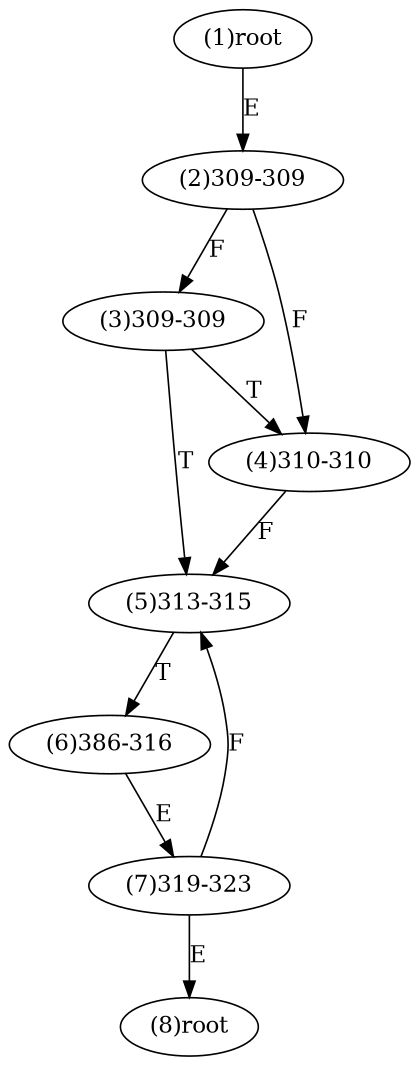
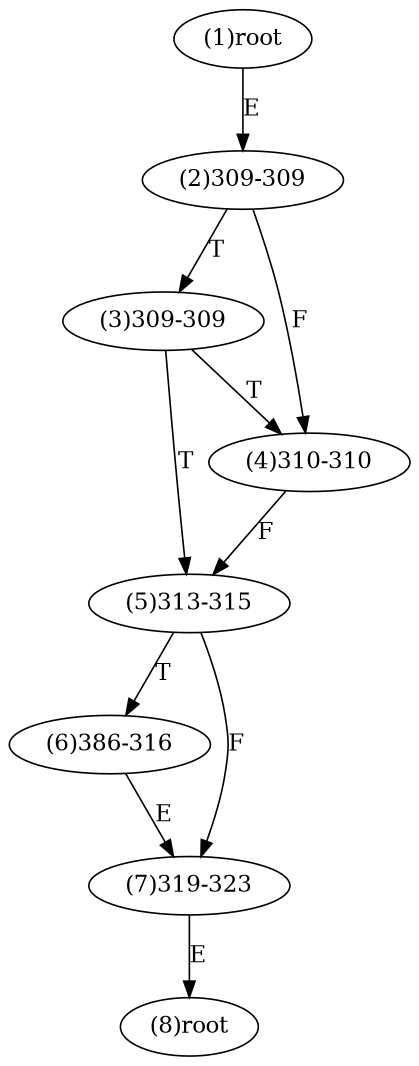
(217, 251) -> (217, 251)
(228, 753) -> (228, 736)
